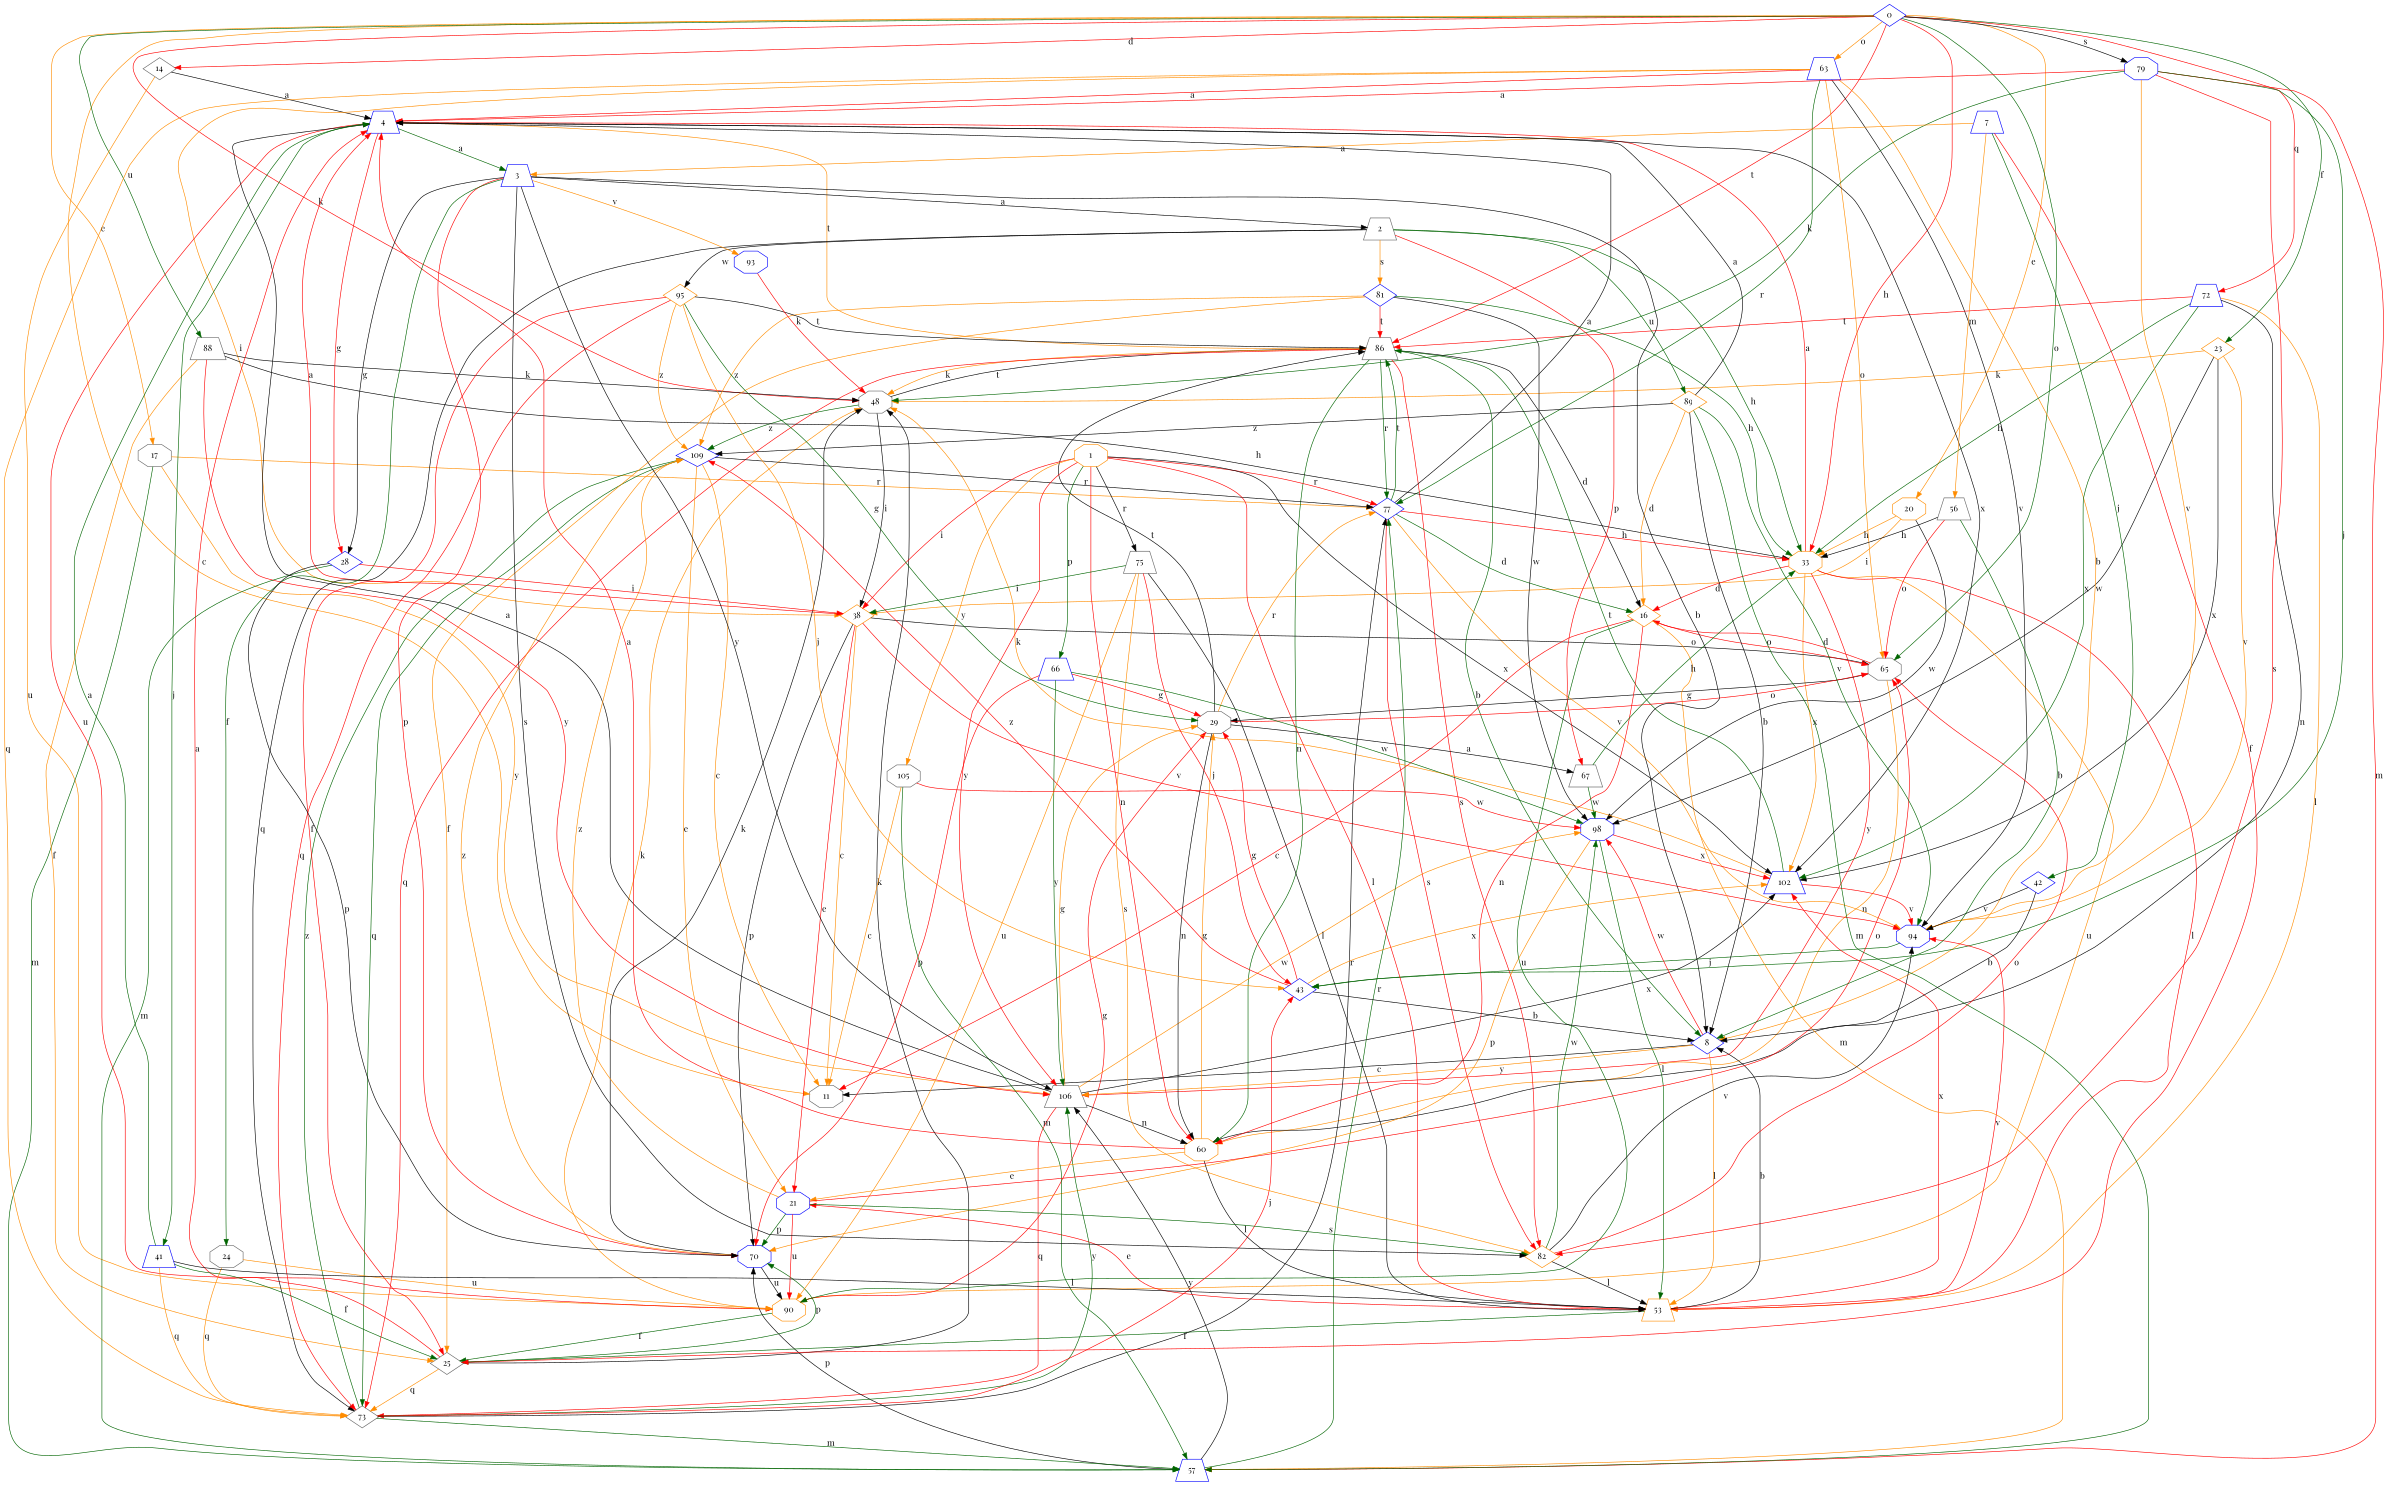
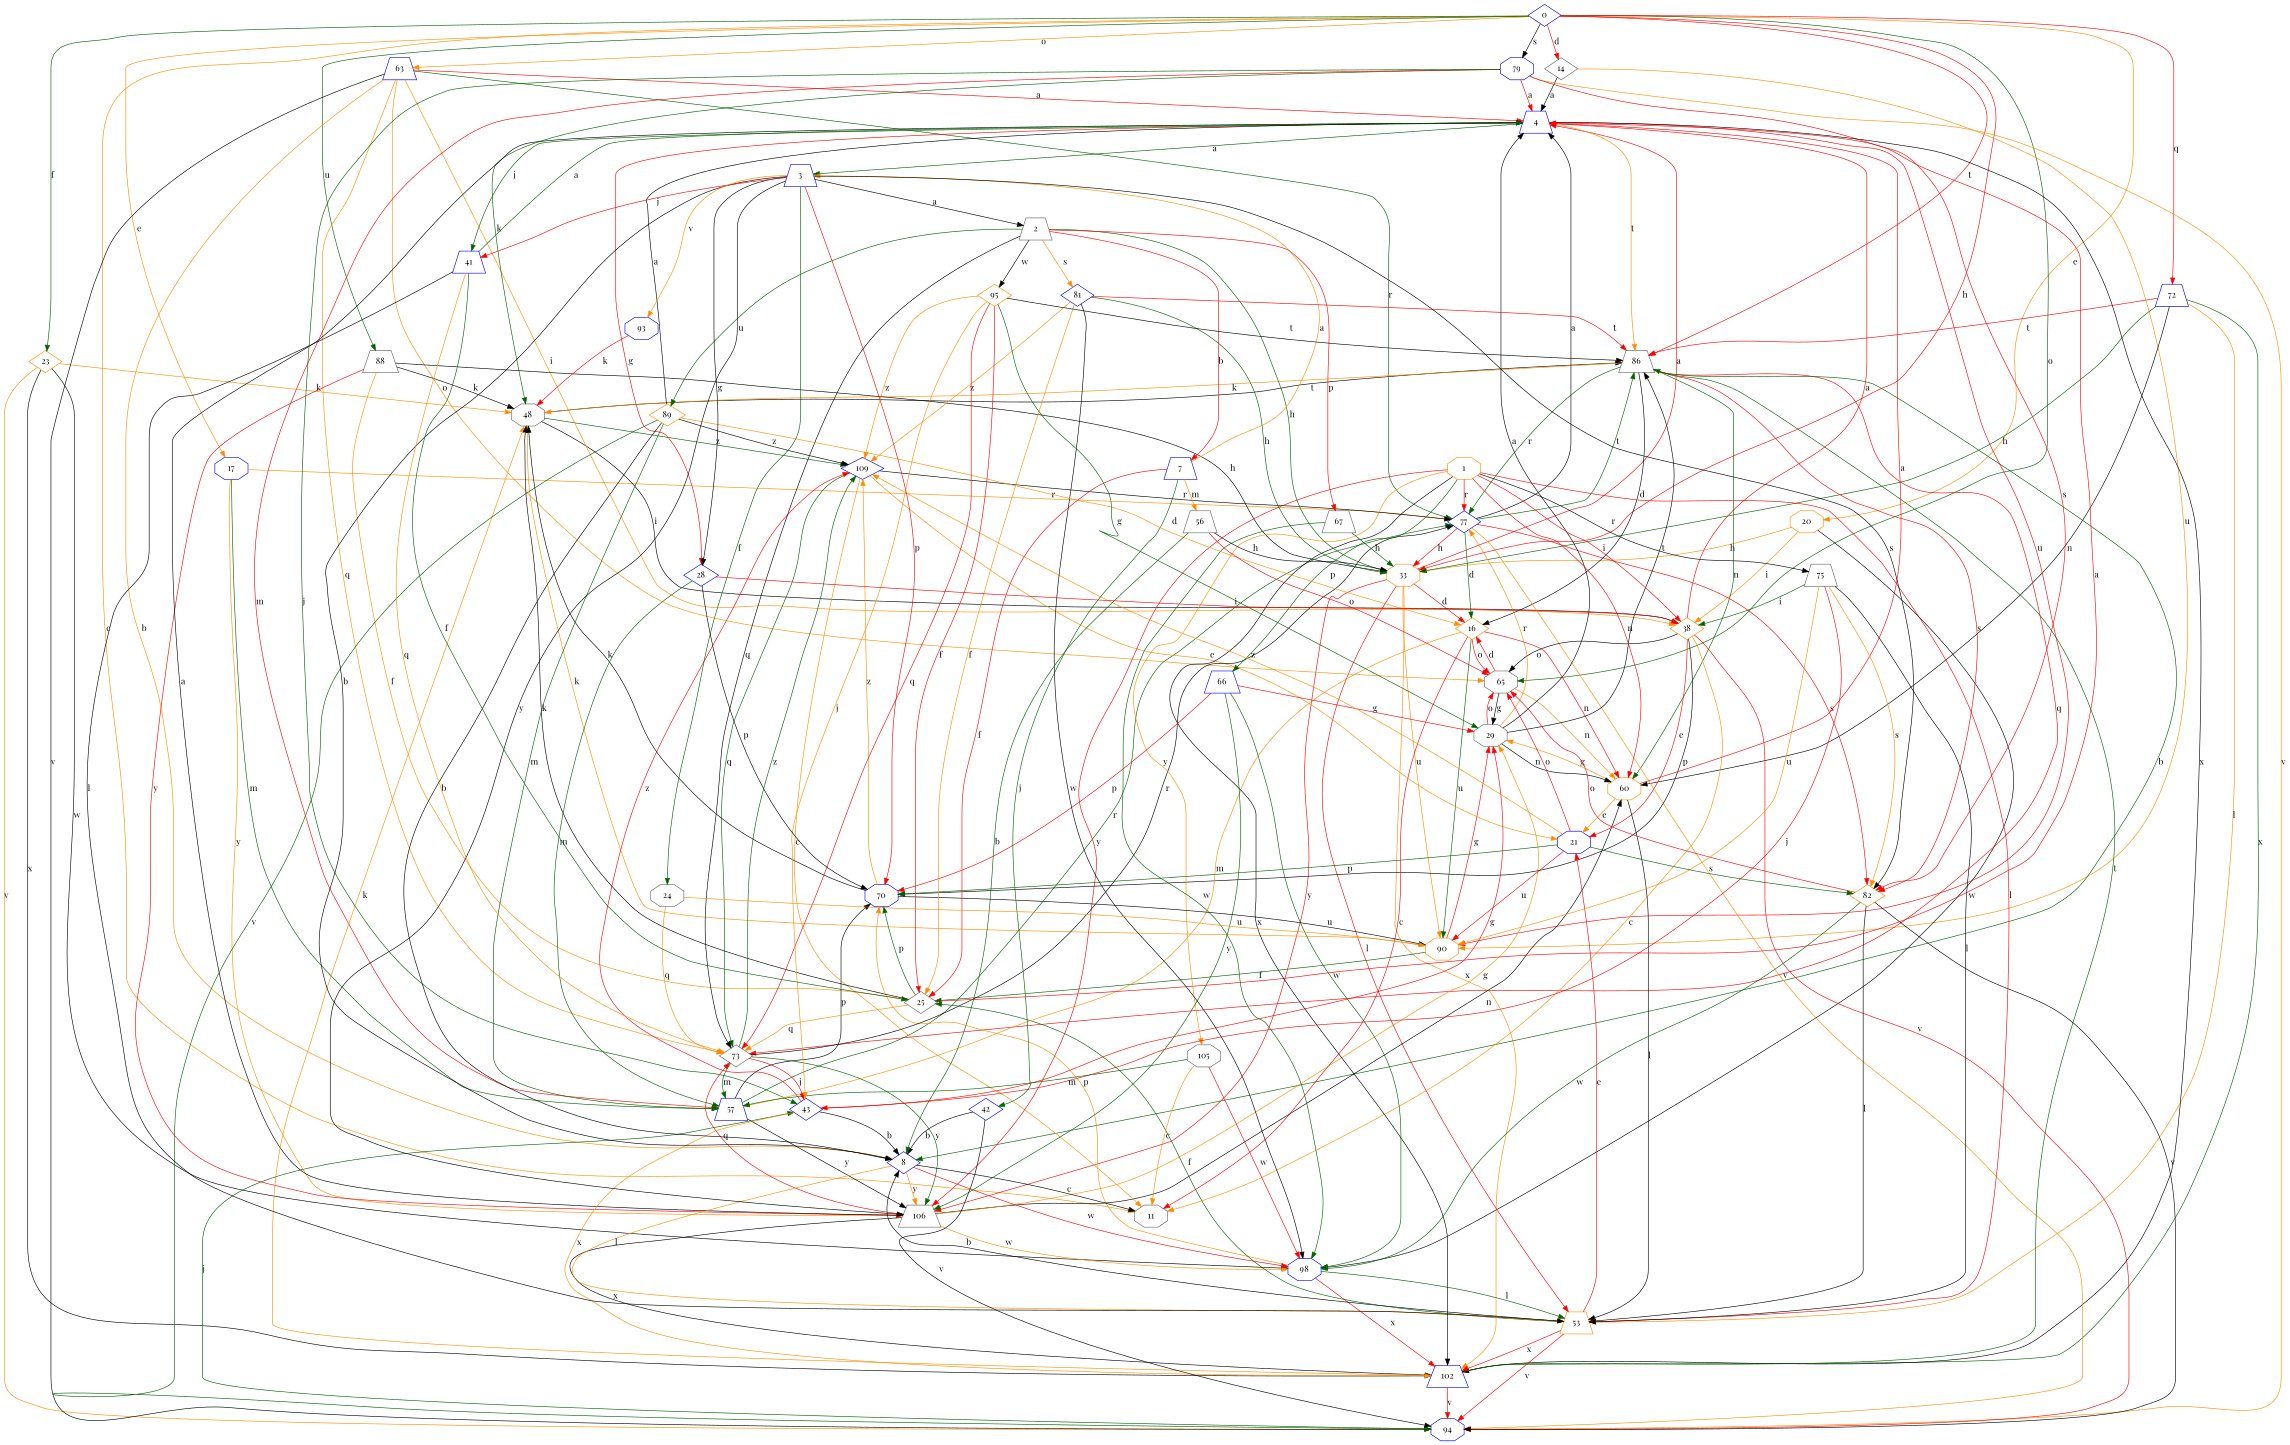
(593, 32) -> none
none -> (633, 203)
none -> (1215, 286)
(155, 456) -> (231, 468)
(1399, 745) -> (1524, 470)
